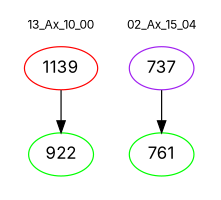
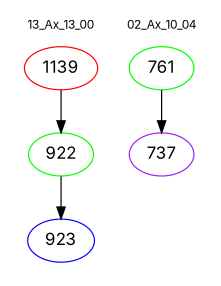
(61, 26) -> (61, 26)
(162, 26) -> (162, 26)
(162, 105) -> (162, 105)
none -> (61, 241)
